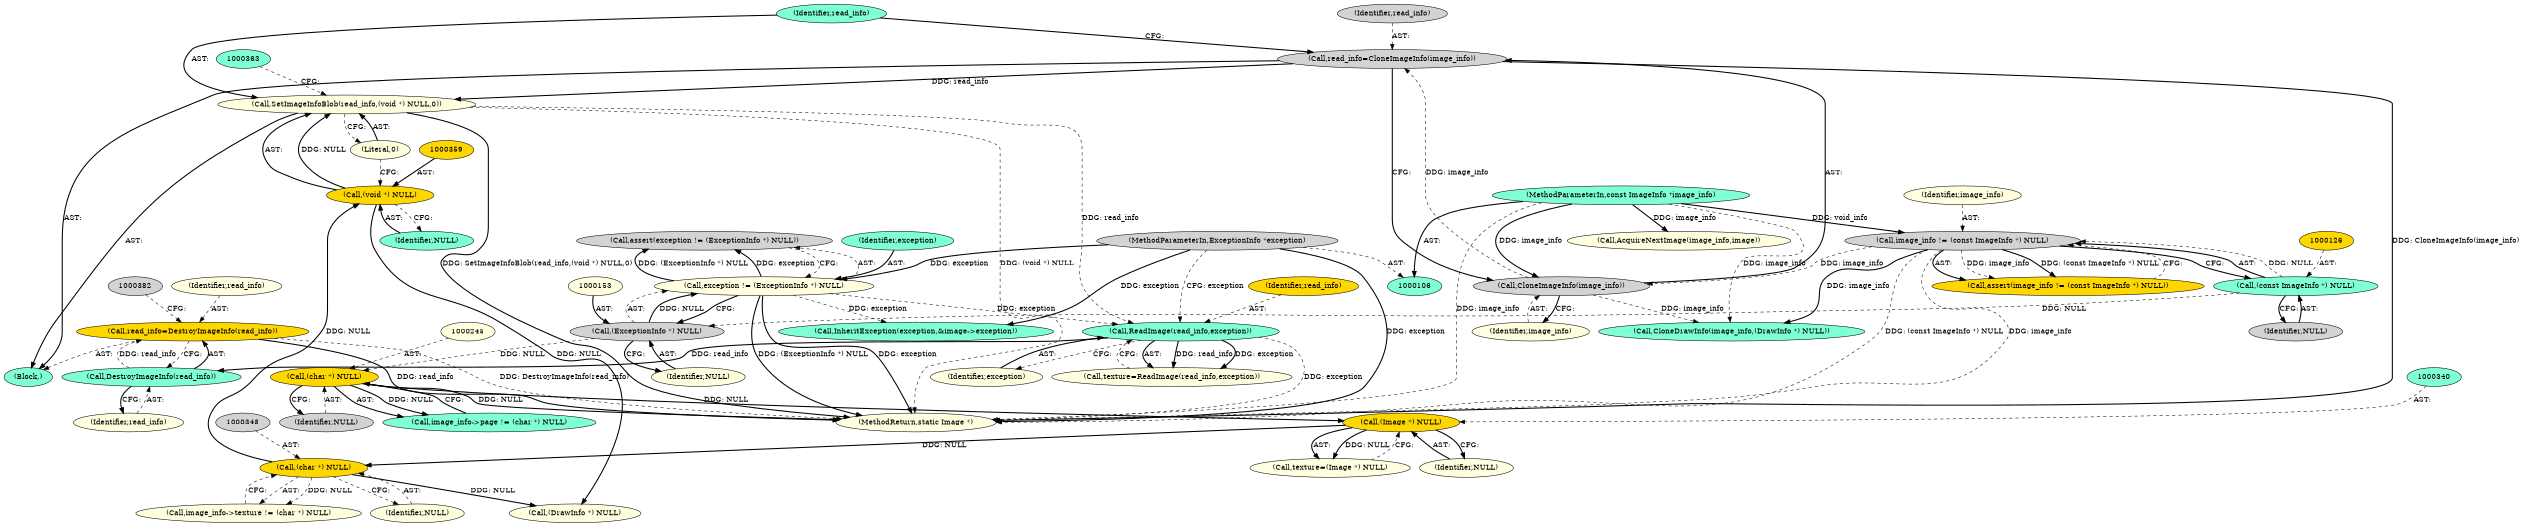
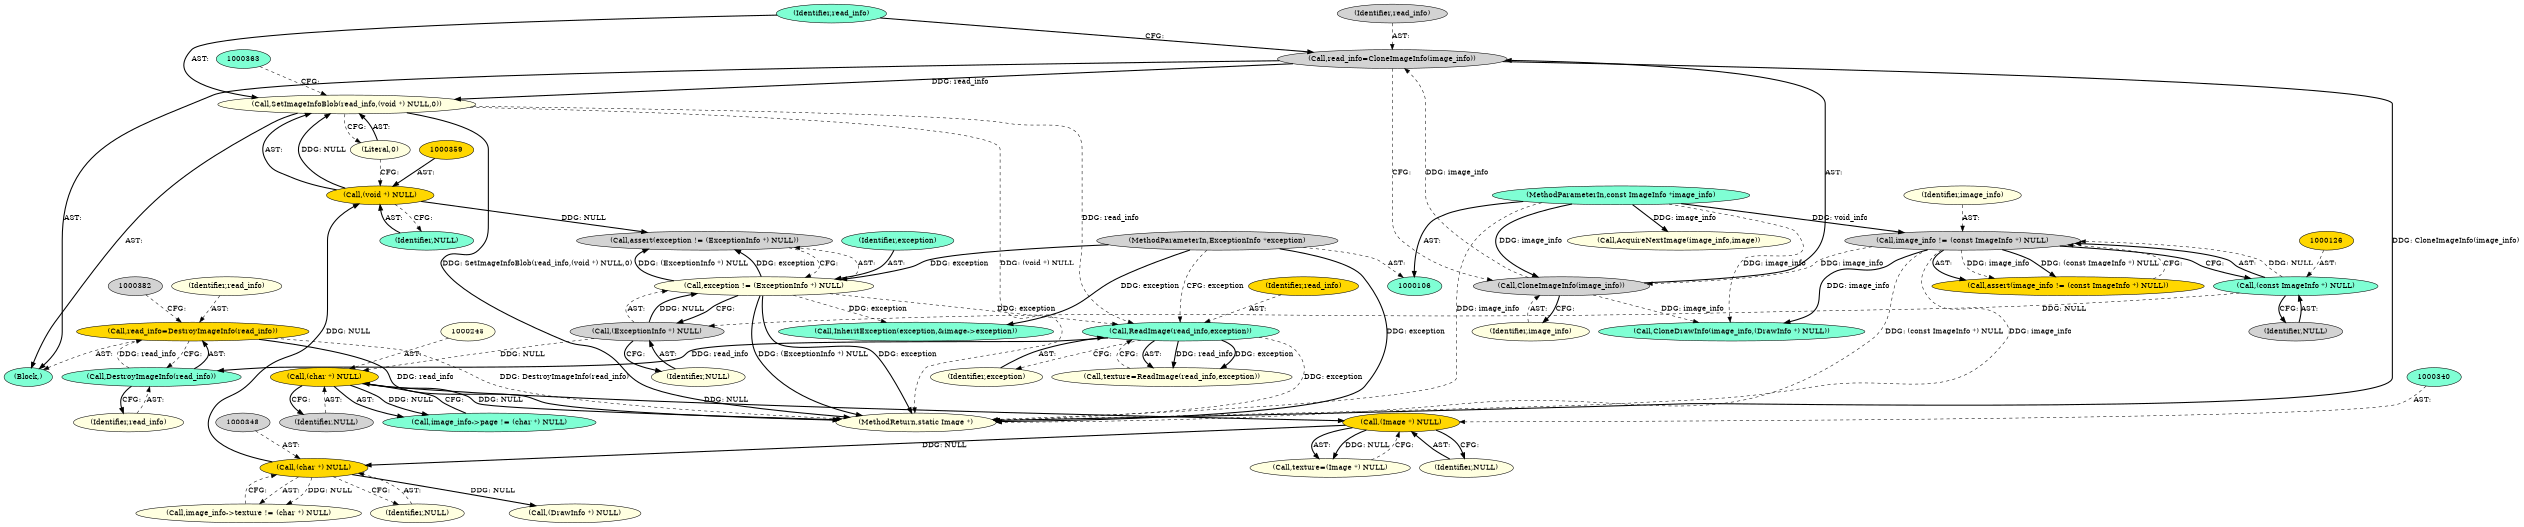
(1392, 204) -> (1392, 204)
(595, 286) -> none
(530, 341) -> (531, 217)
